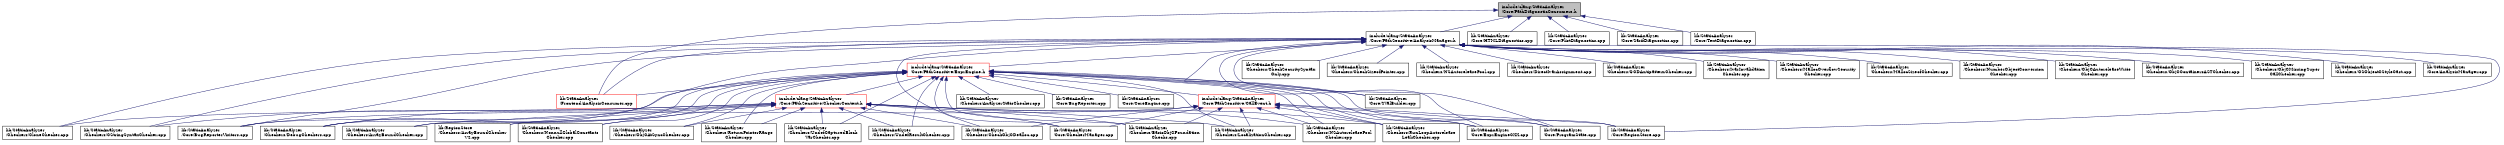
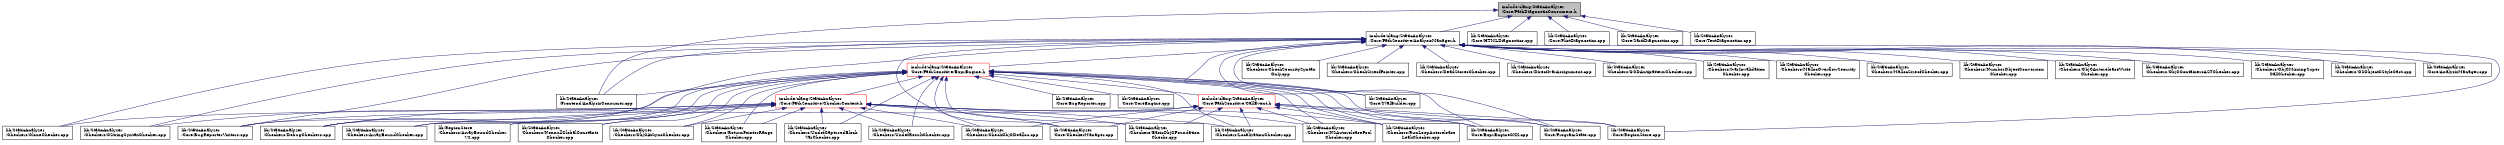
(1458, 70) -> (1458, 70)
(597, 101) -> (597, 101)
(1000, 101) -> none
